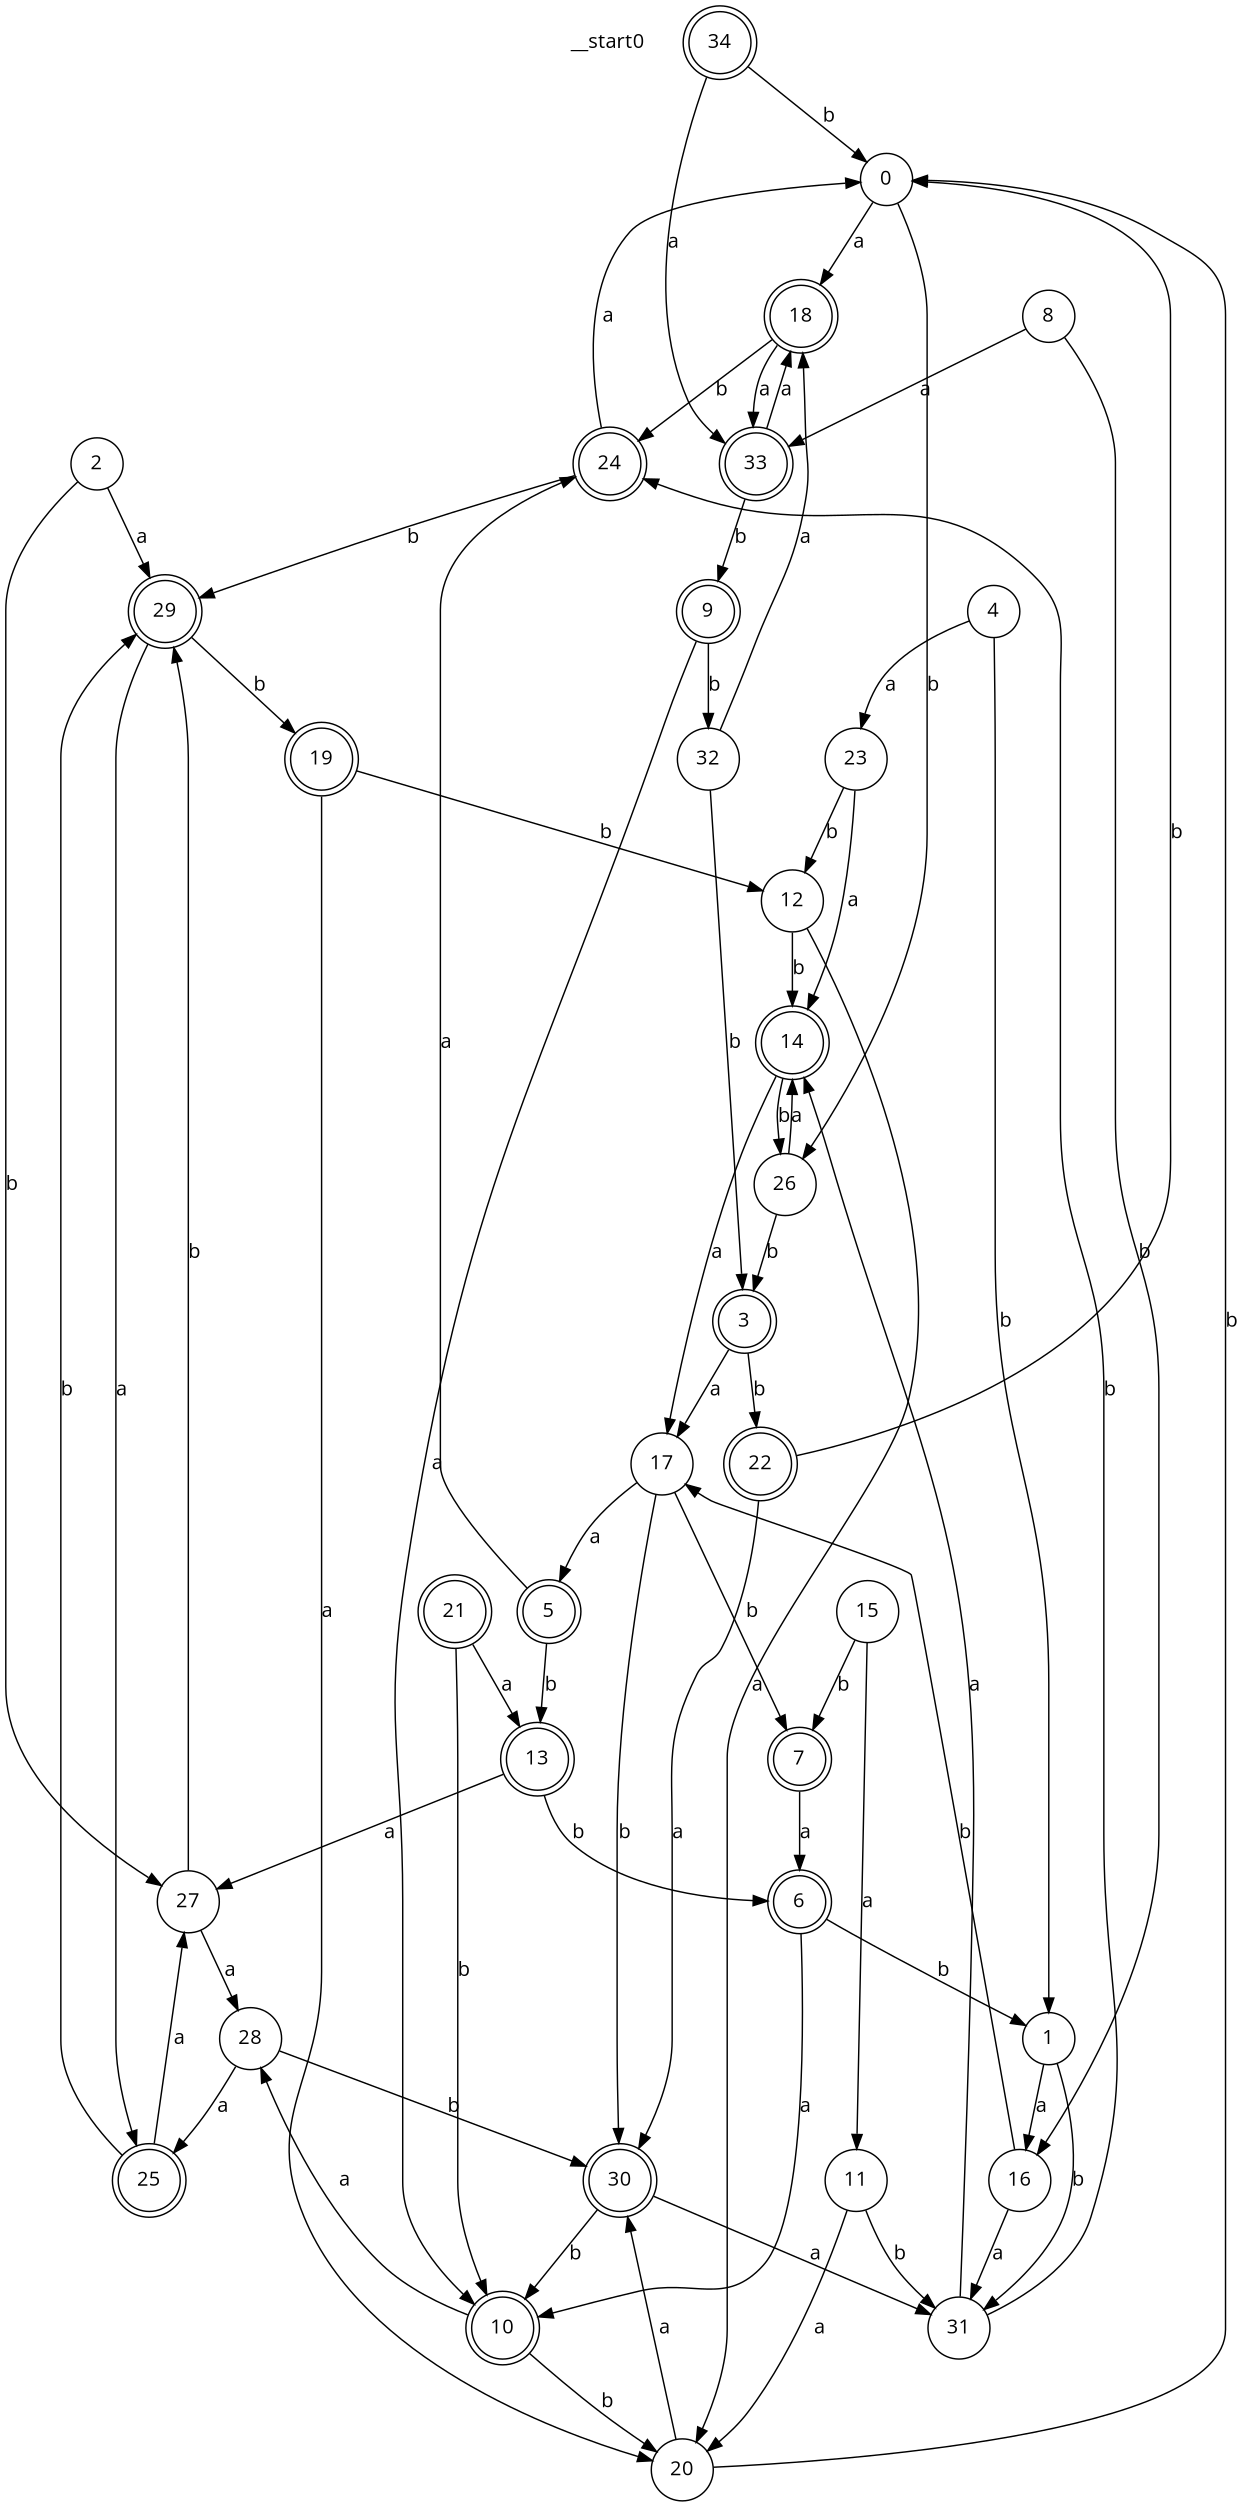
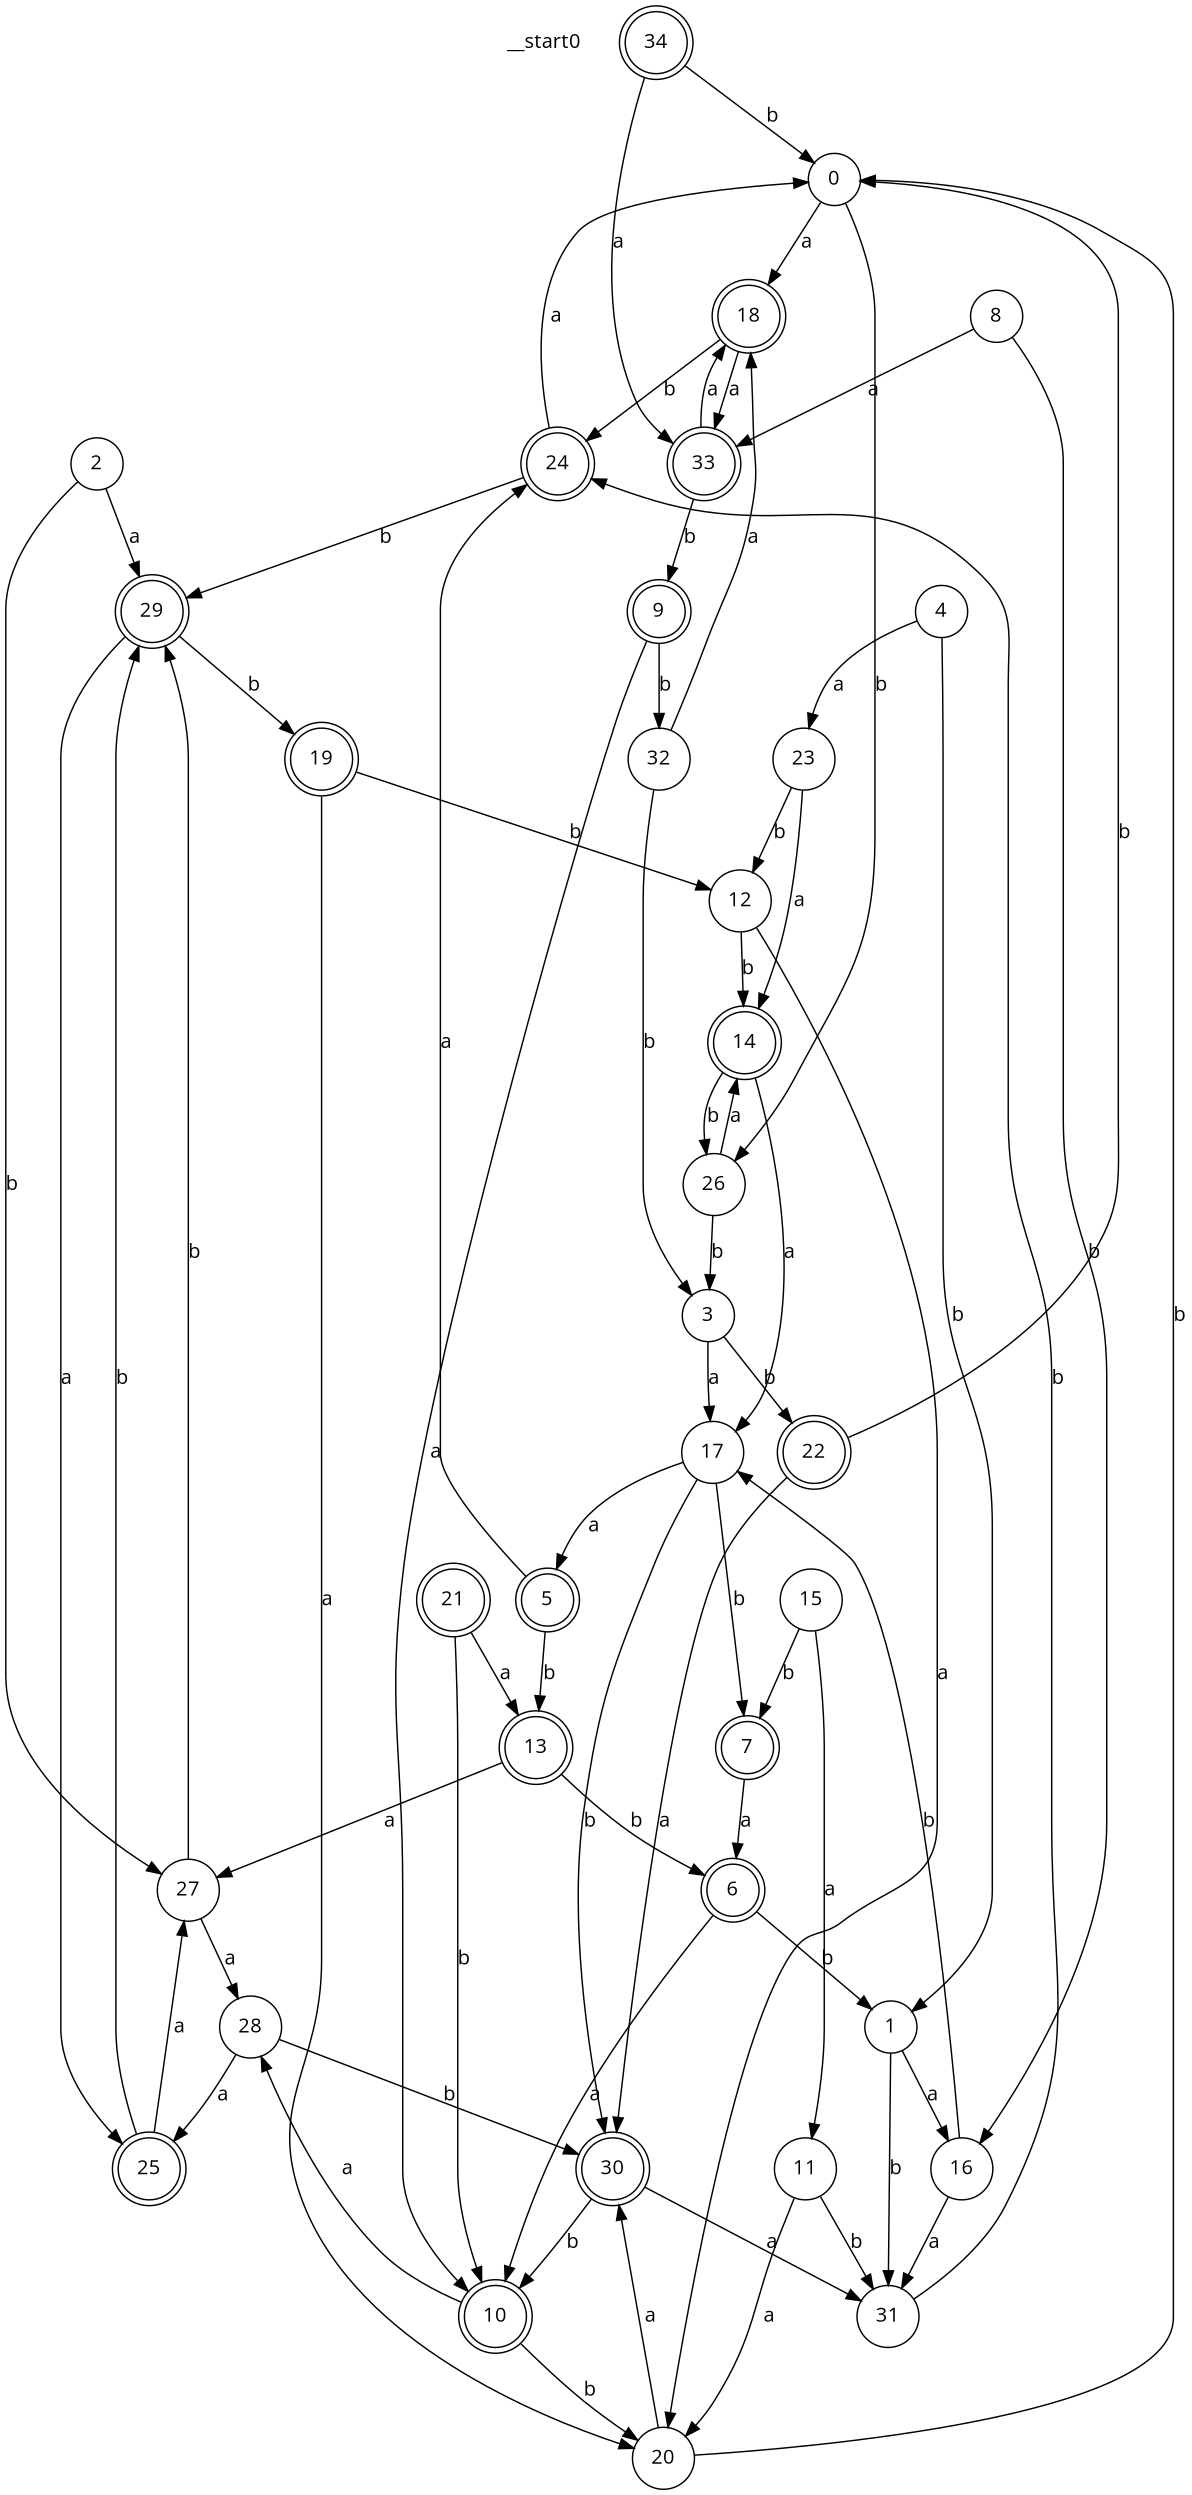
(745, 1321) -> (708, 1316)
(968, 1683) -> none
